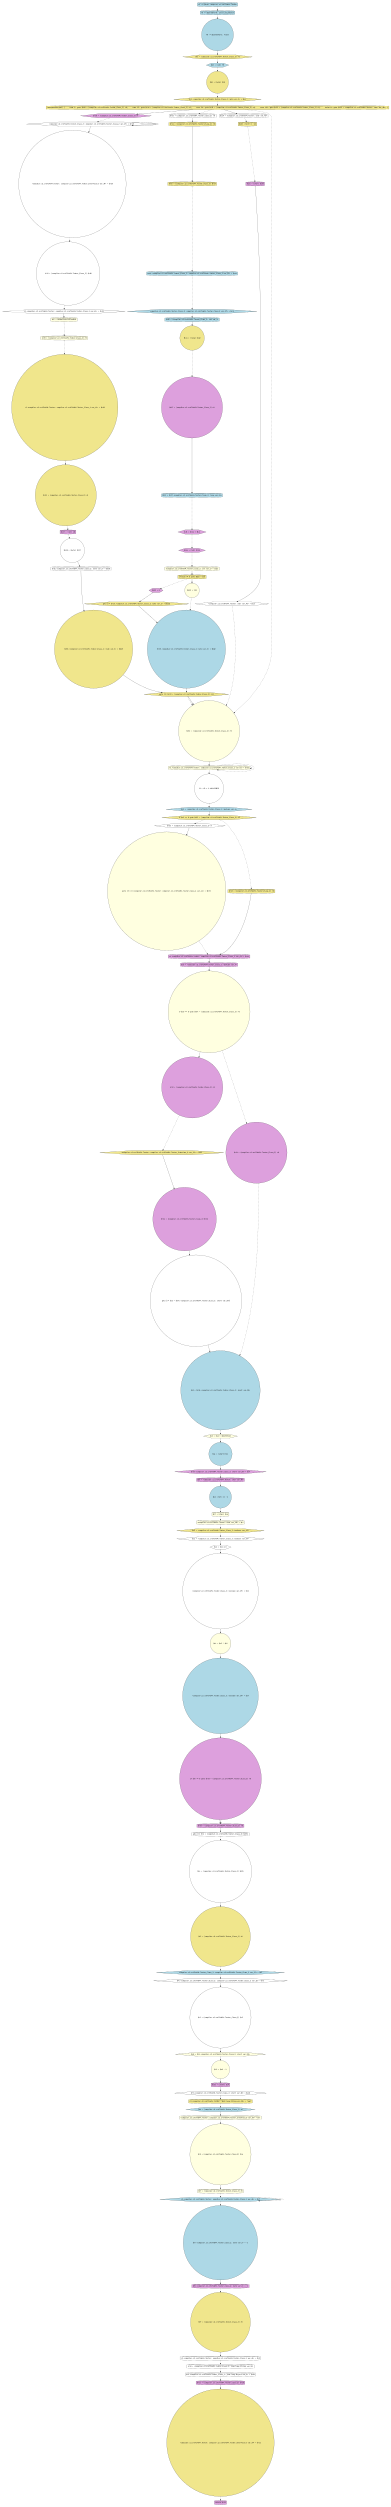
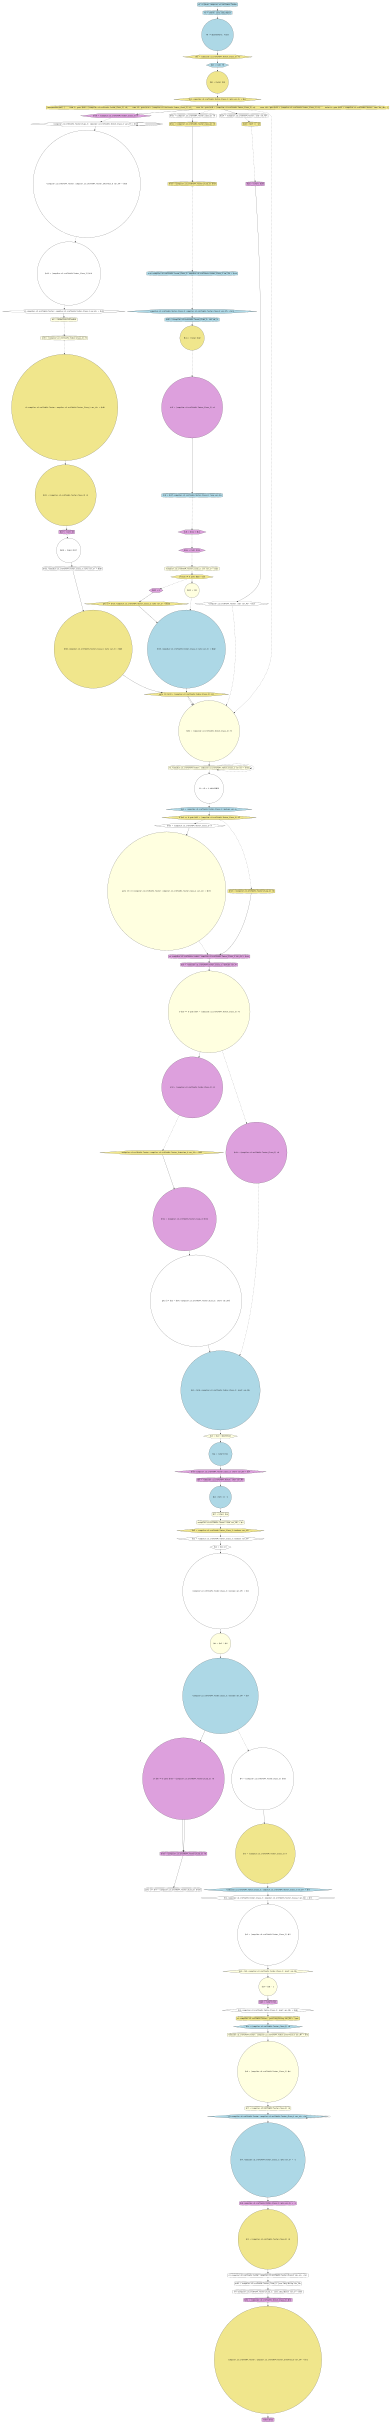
(218, 13) -> (218, 13)
(192, 577) -> (192, 577)
(220, 1838) -> (243, 1740)
